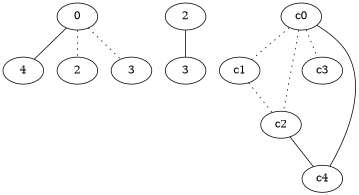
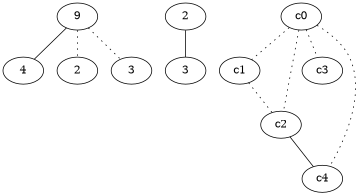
(77, 17) -> (77, 17)
(355, 91) -> (355, 91)
